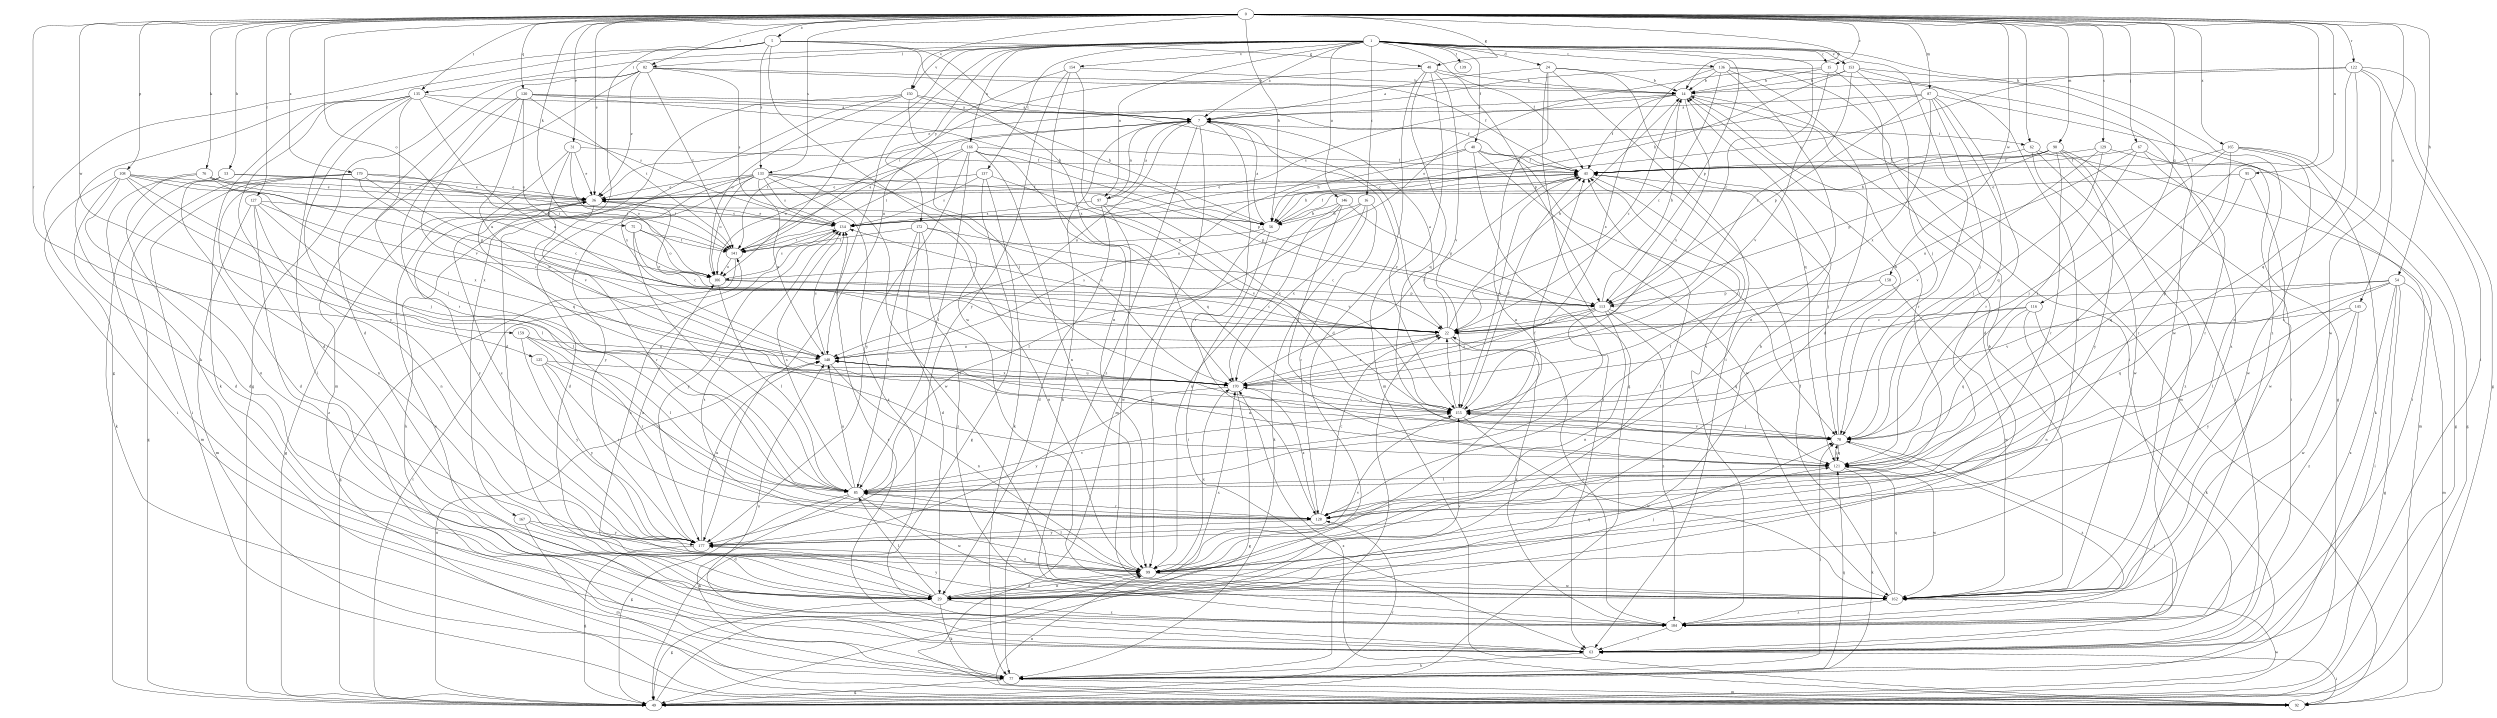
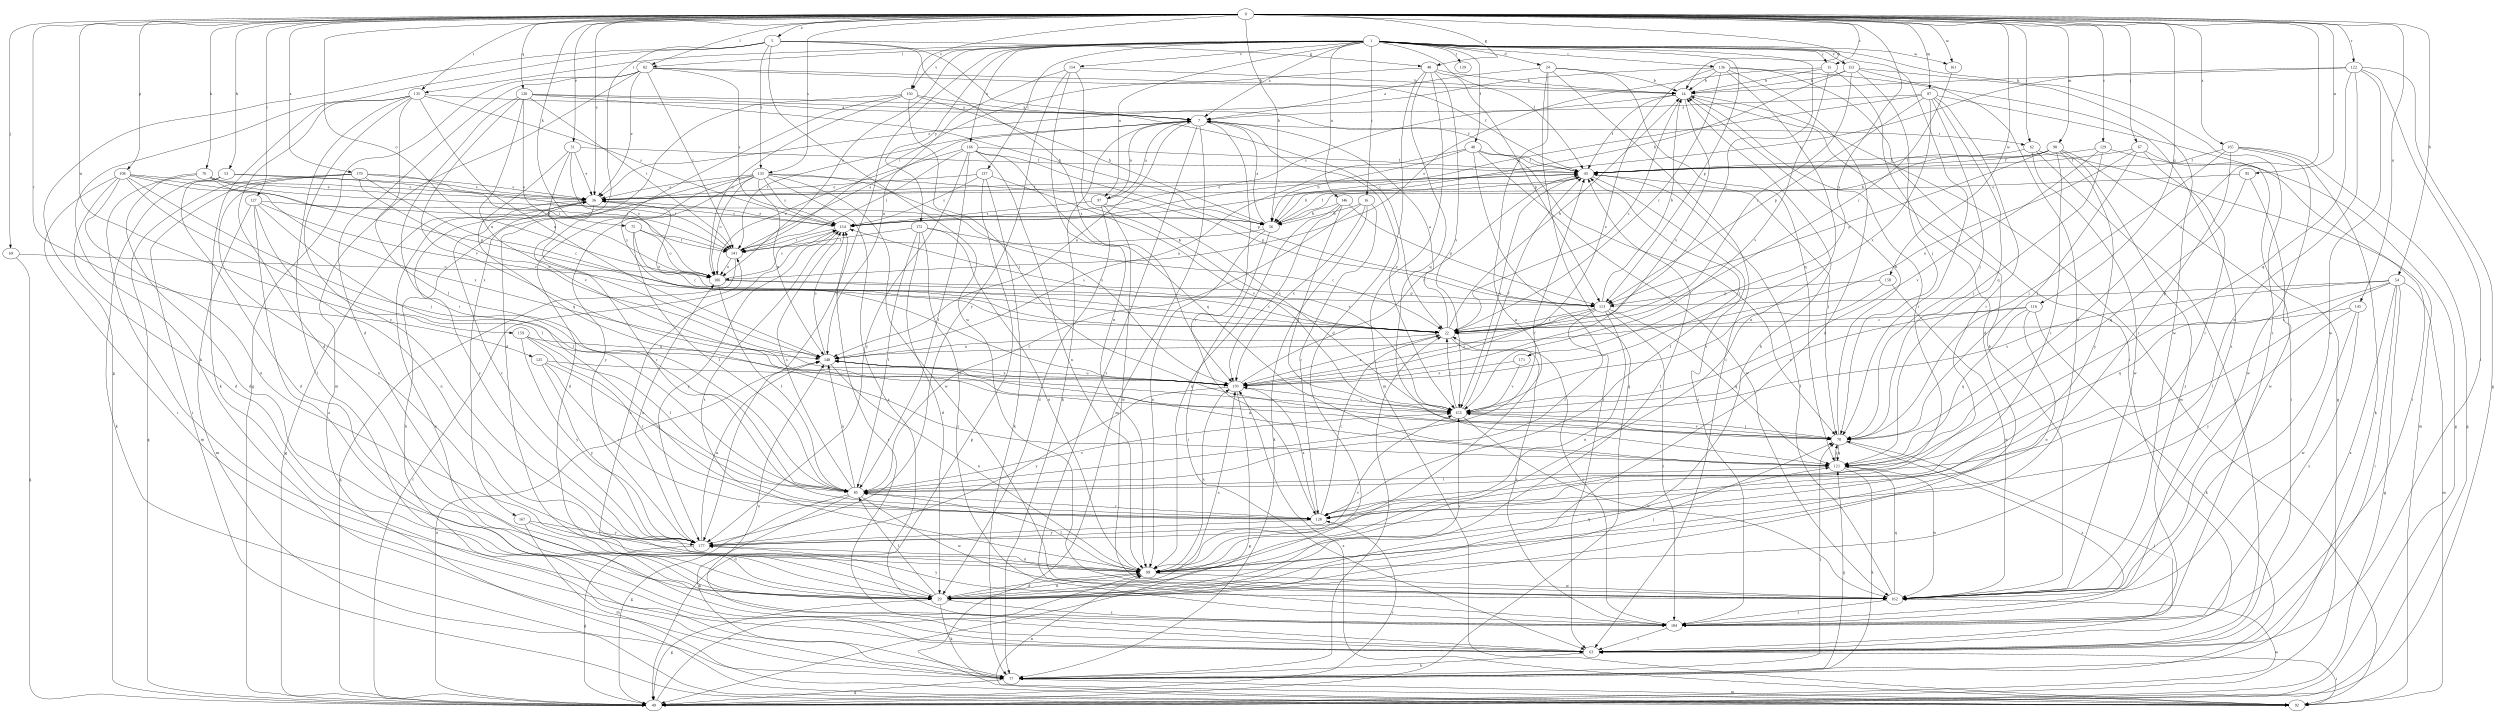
none -> (1953, 67)
(1443, 107) -> none
none -> (11, 253)
none -> (1522, 360)
